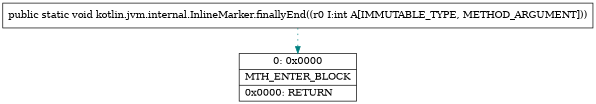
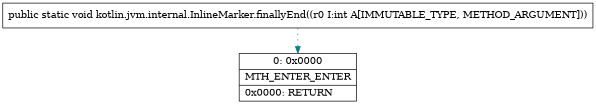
(298, 77) -> (298, 77)
